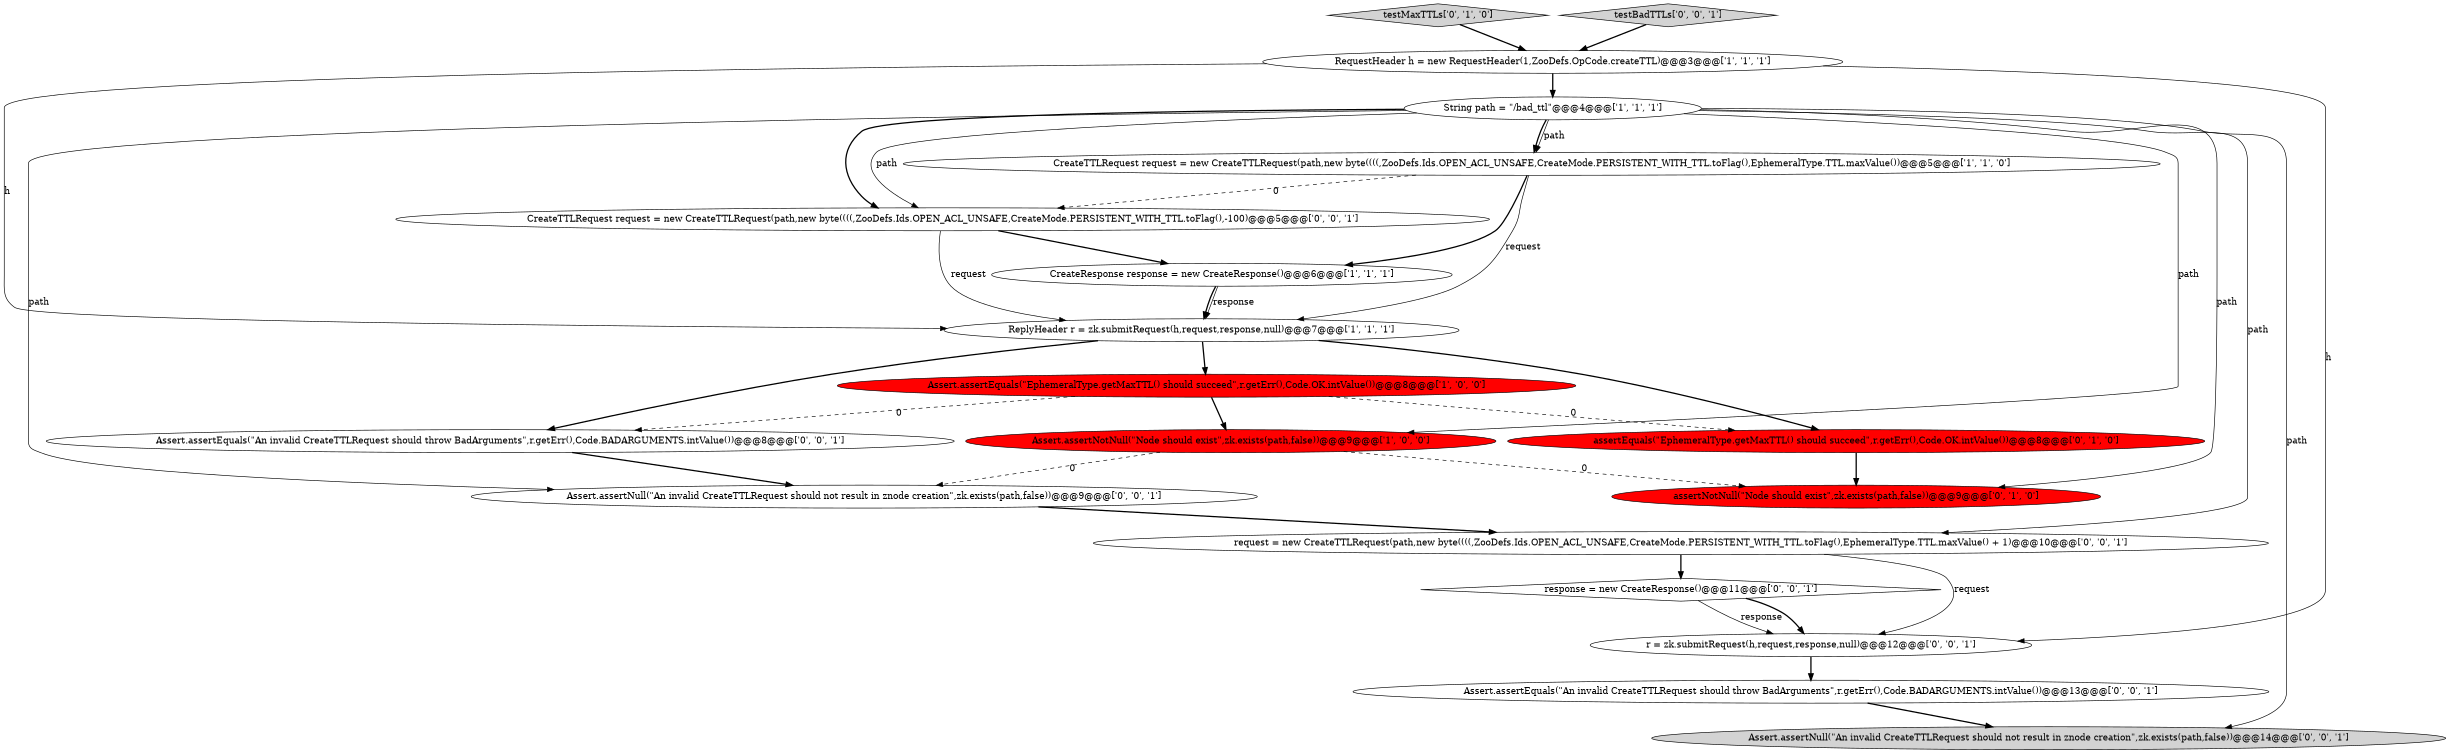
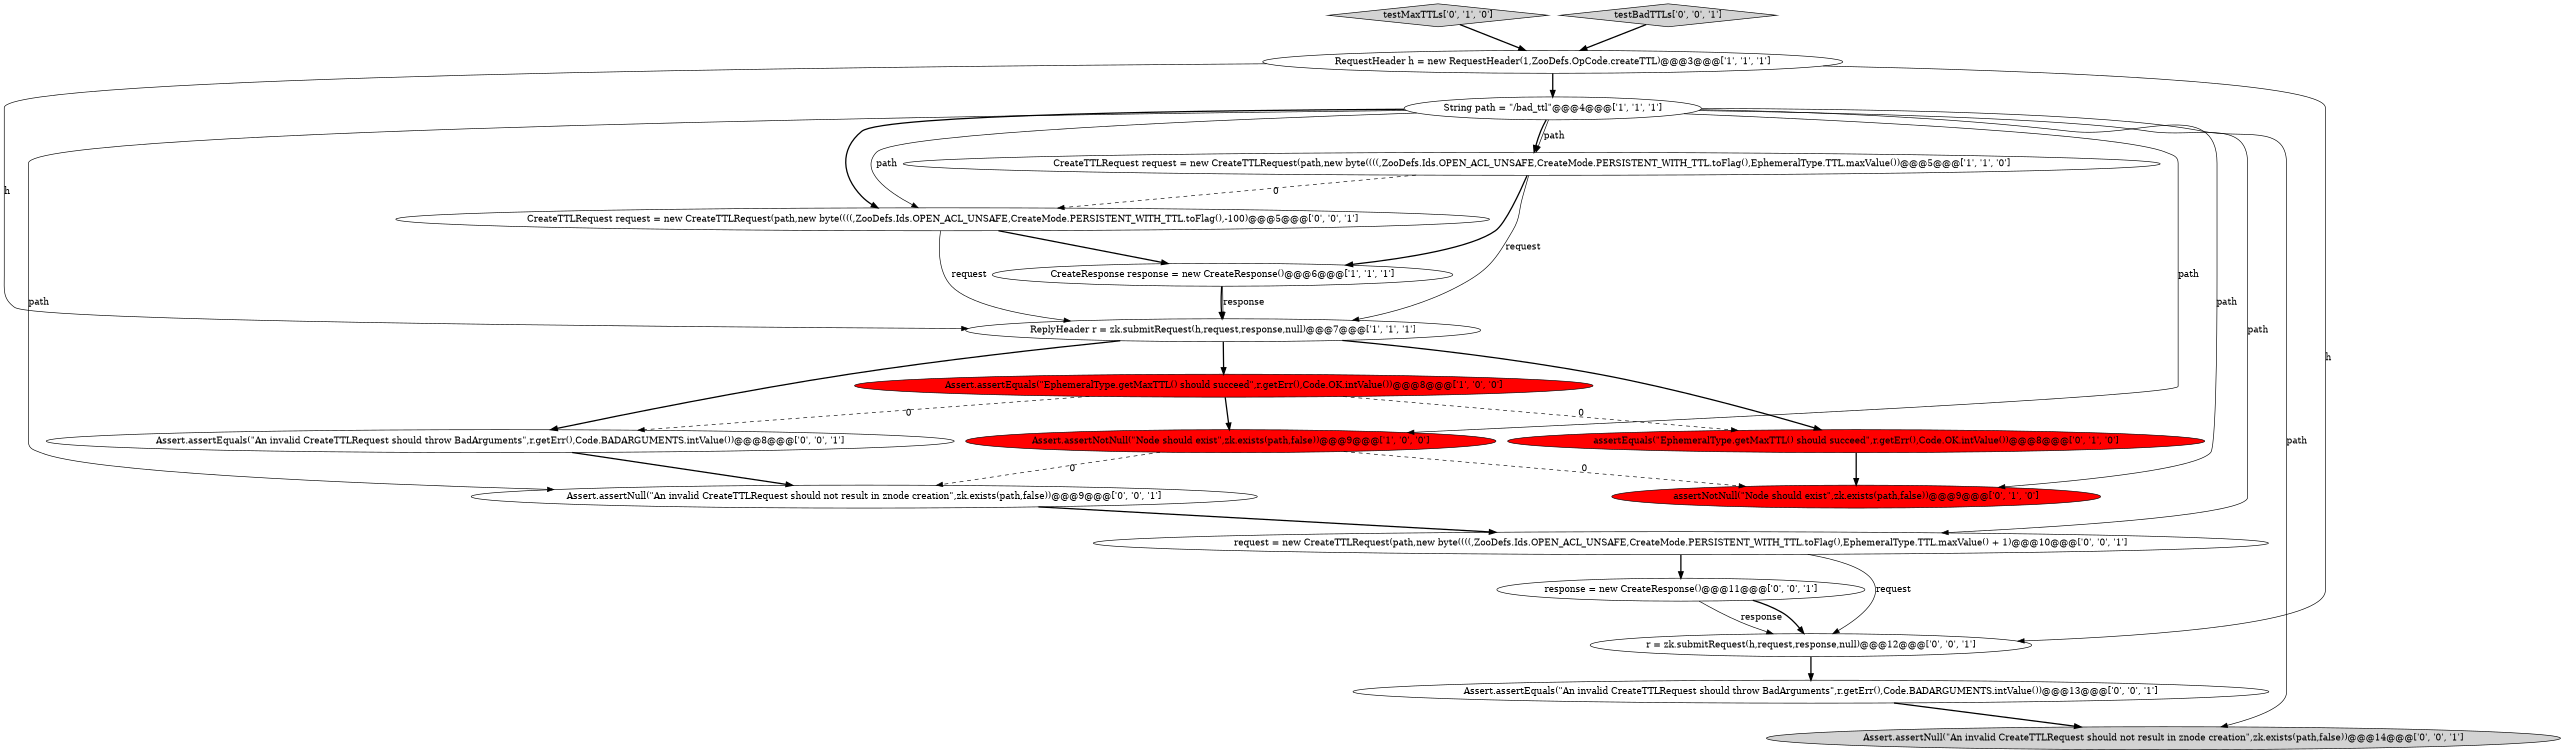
(1681, 590) -> (1681, 590)
